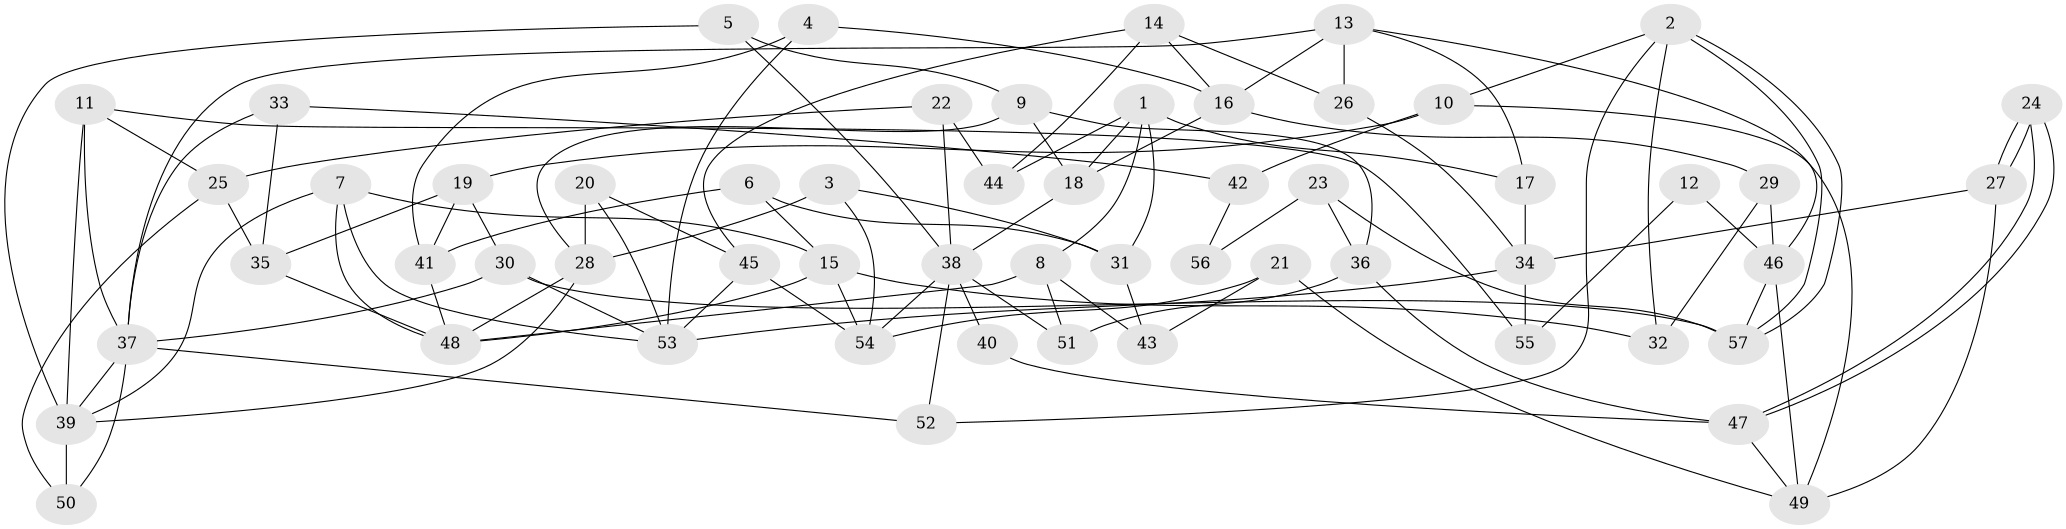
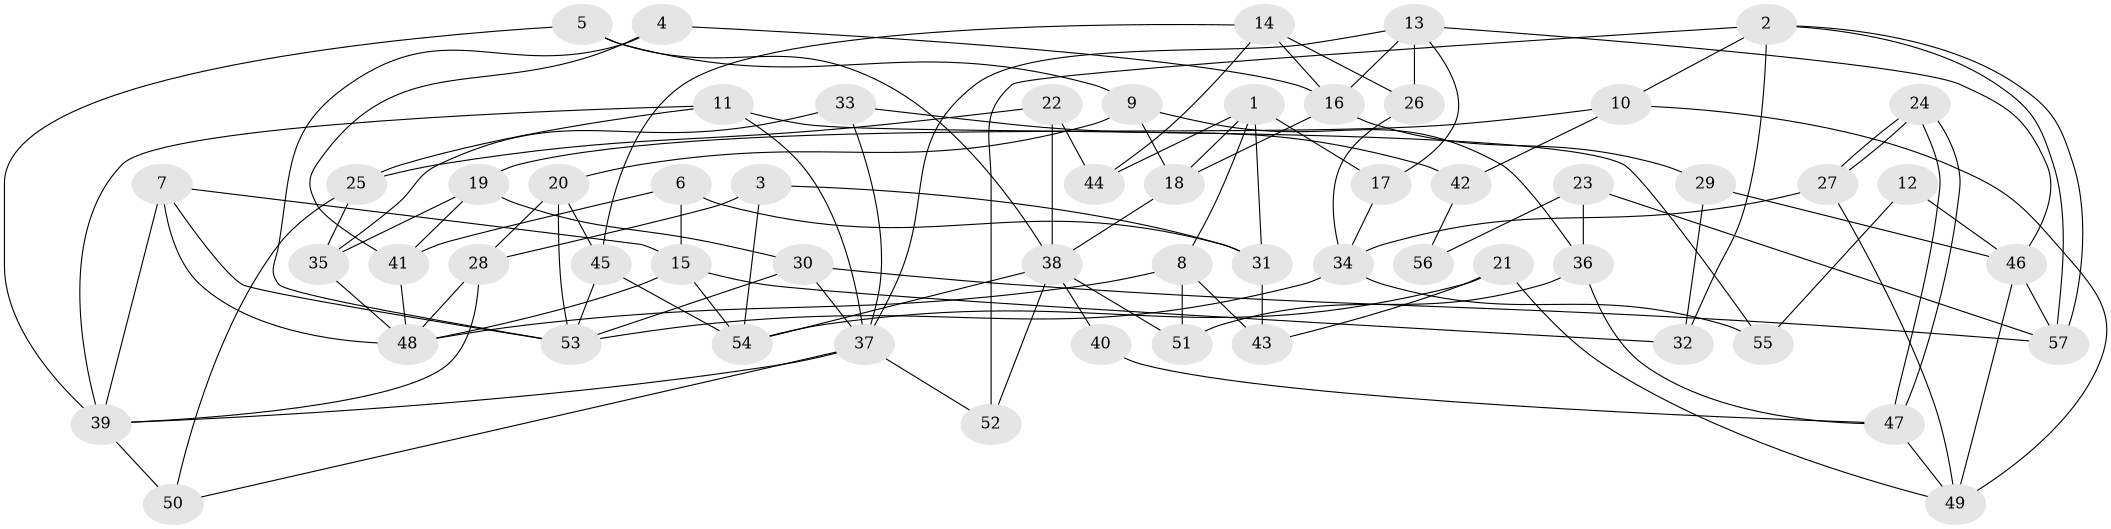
(611, 135) -> (849, 152)
